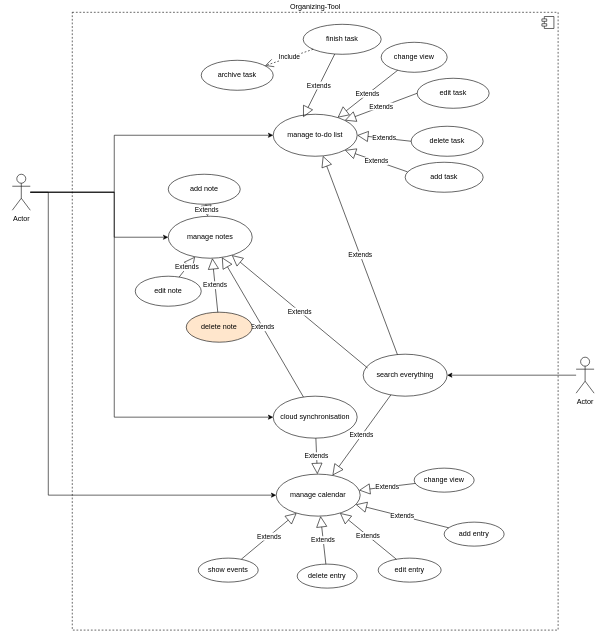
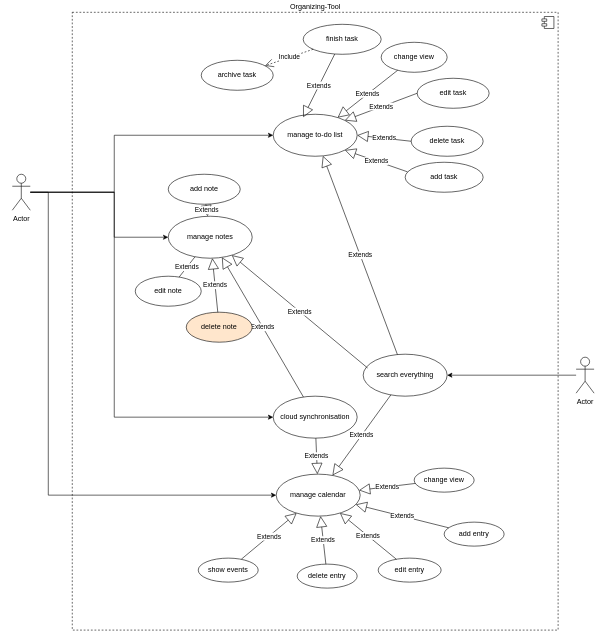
(188, 265) -> (192, 261)
